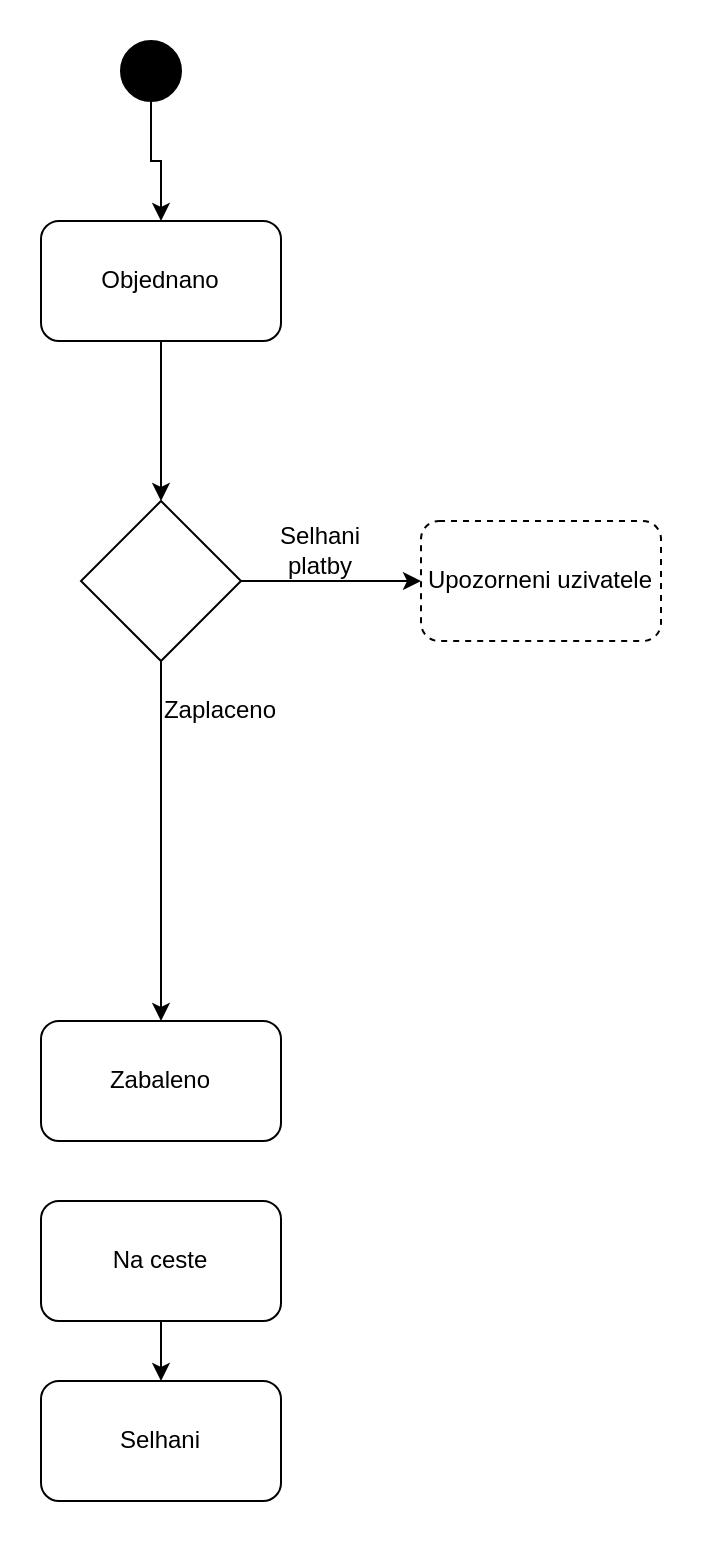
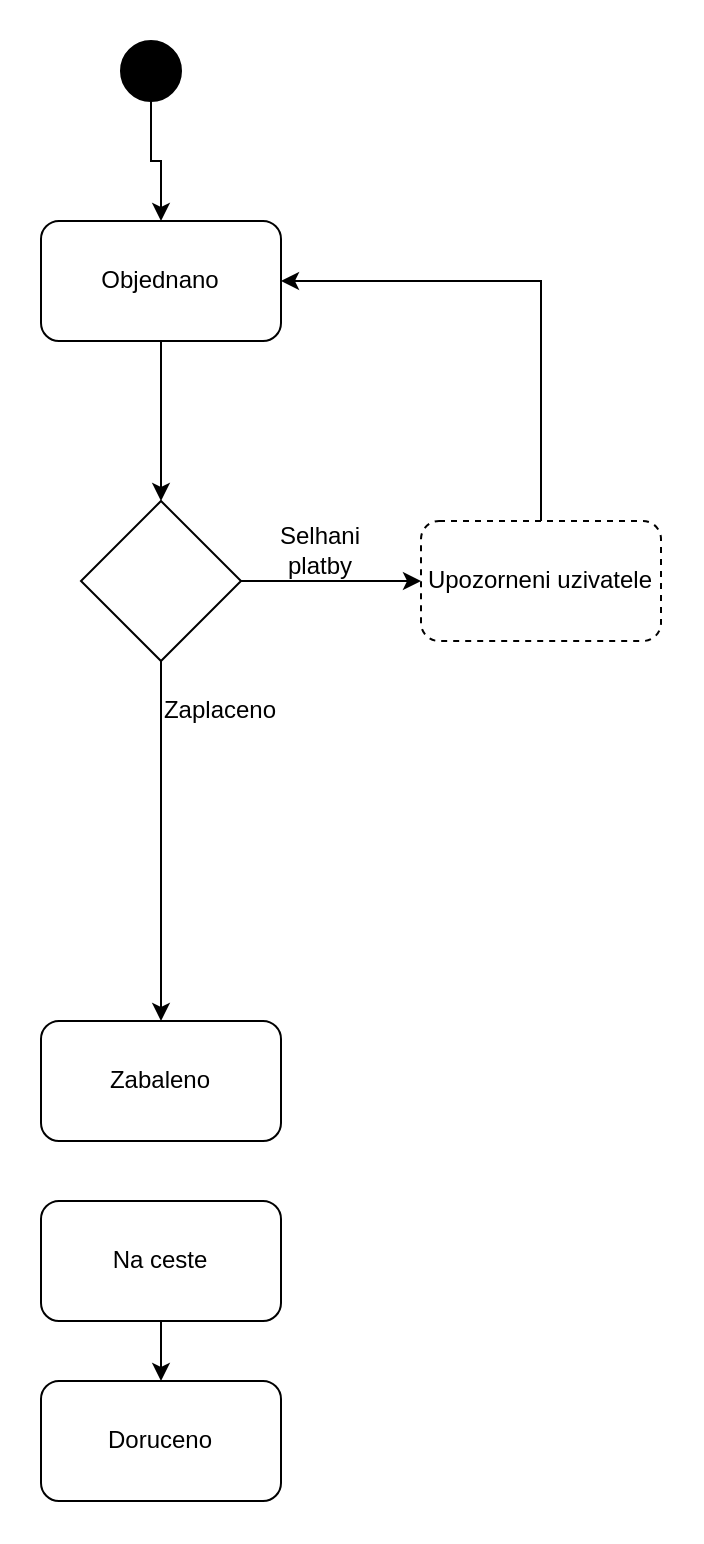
none -> (538, 281)
(161, 1441) -> (161, 1441)
